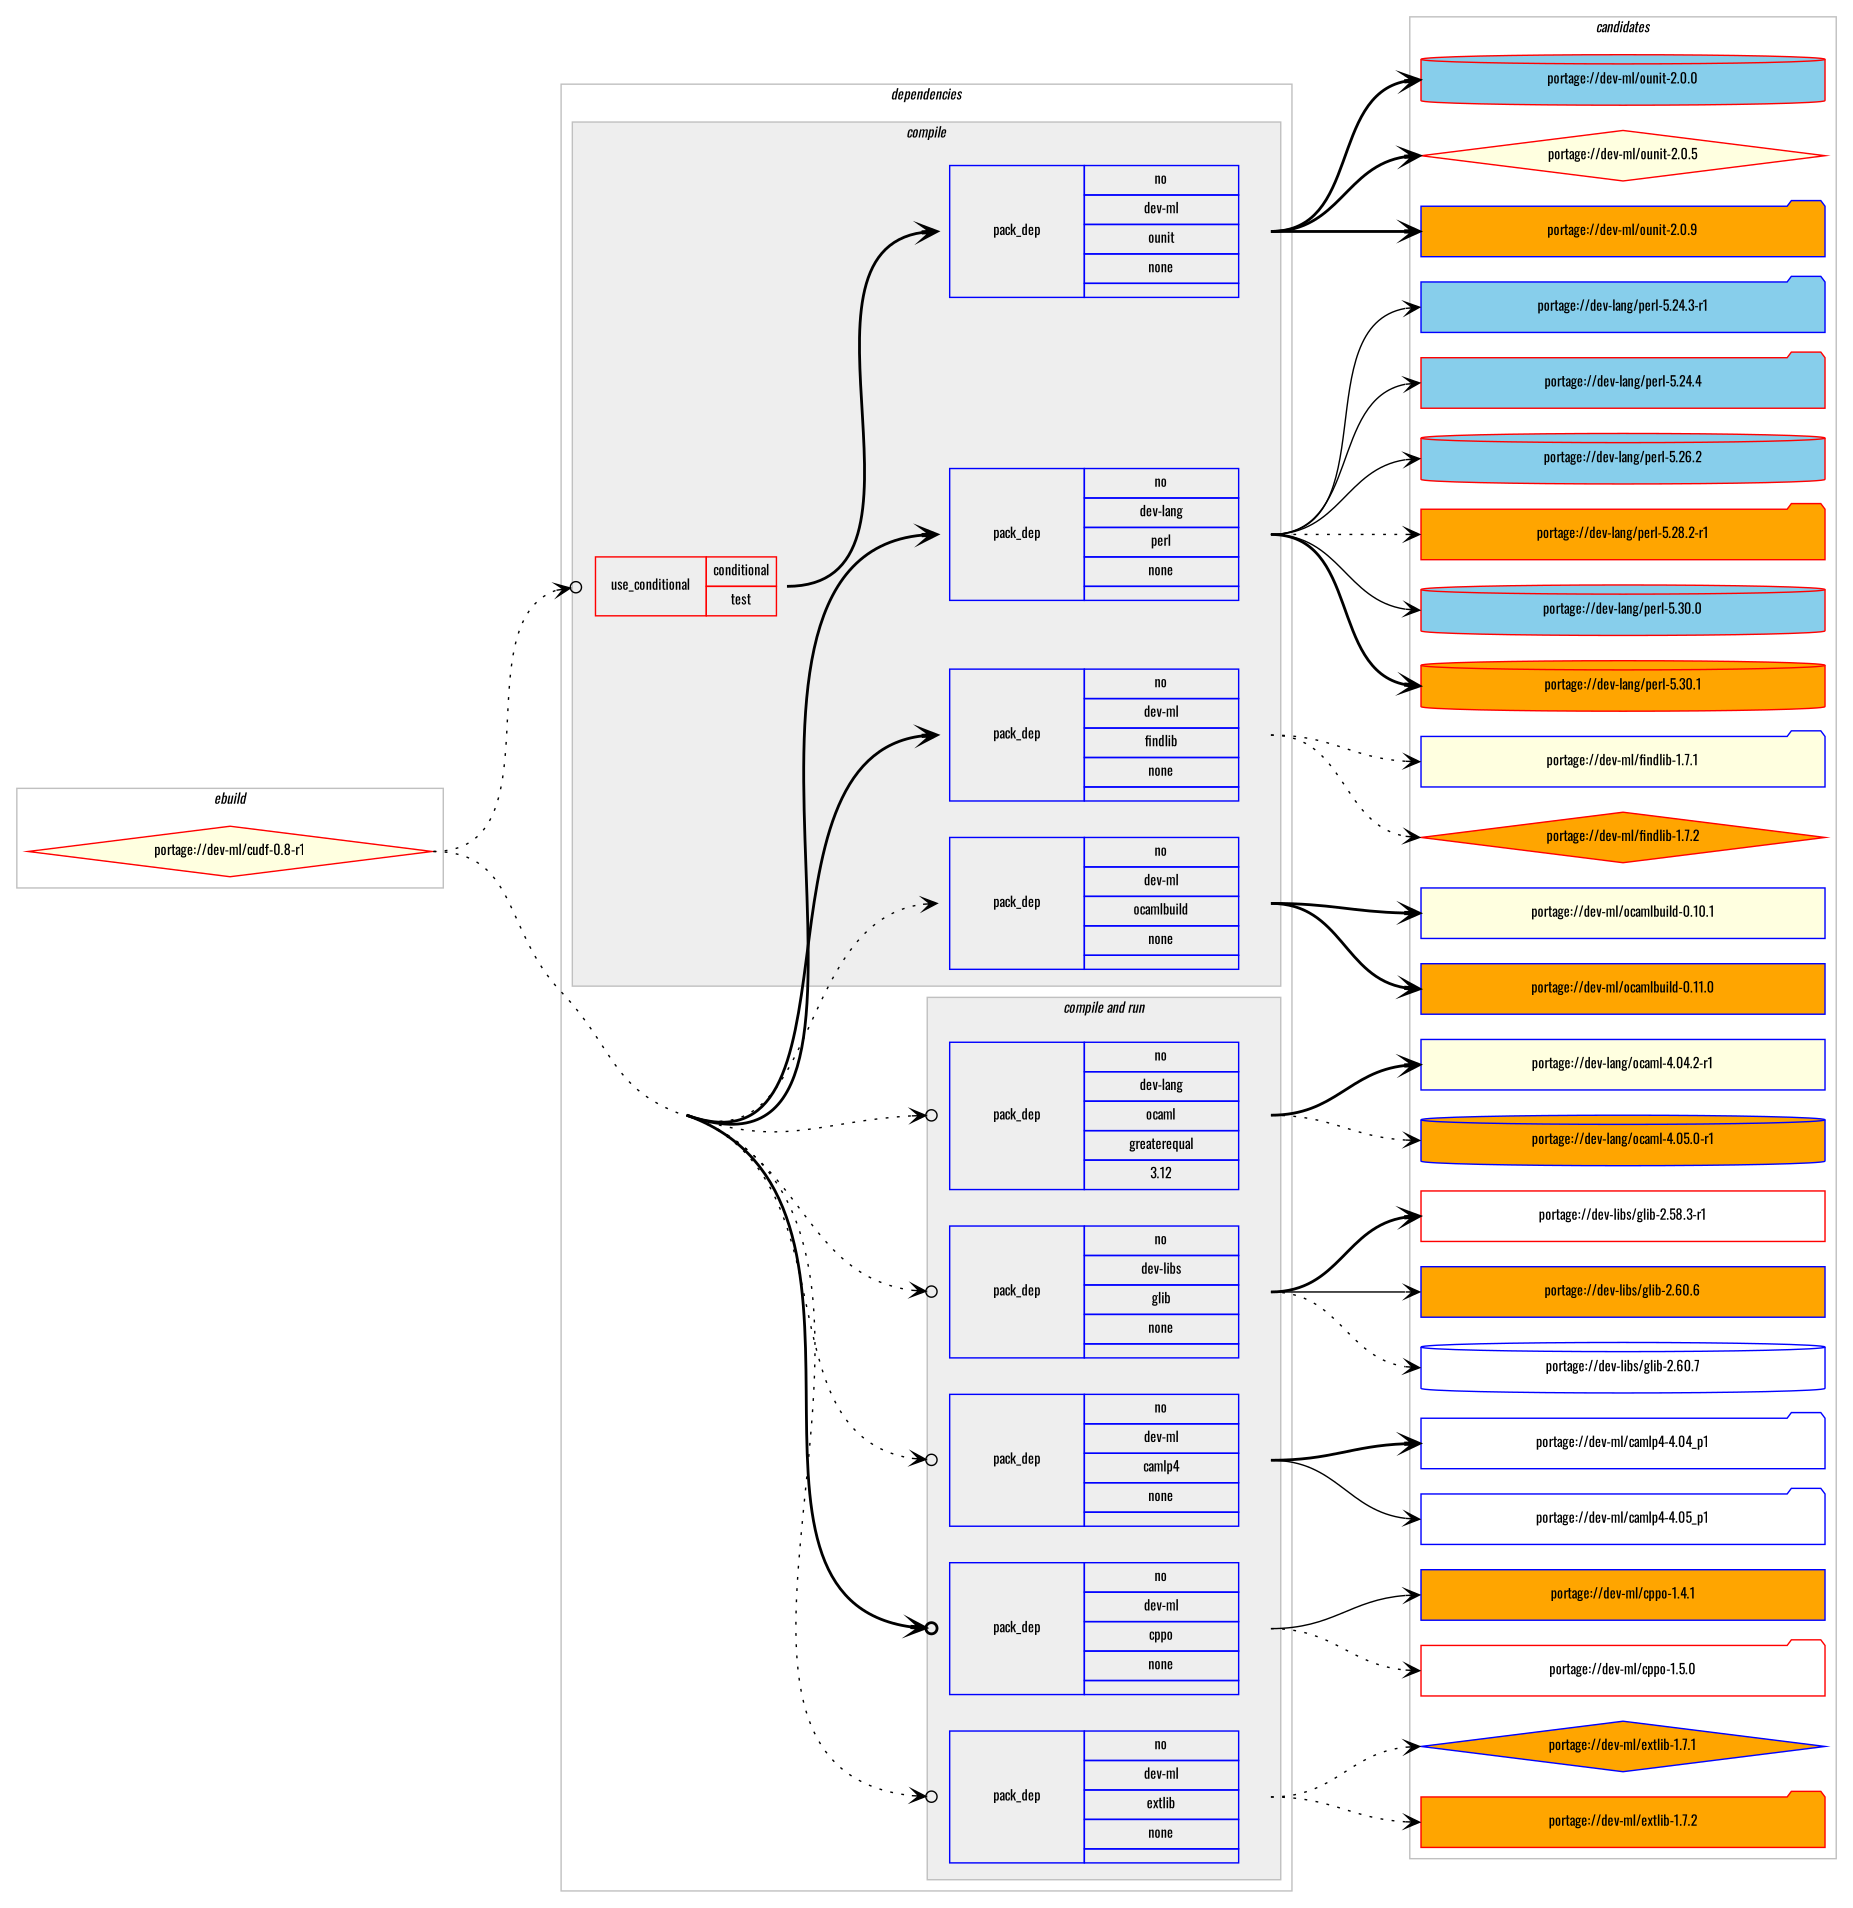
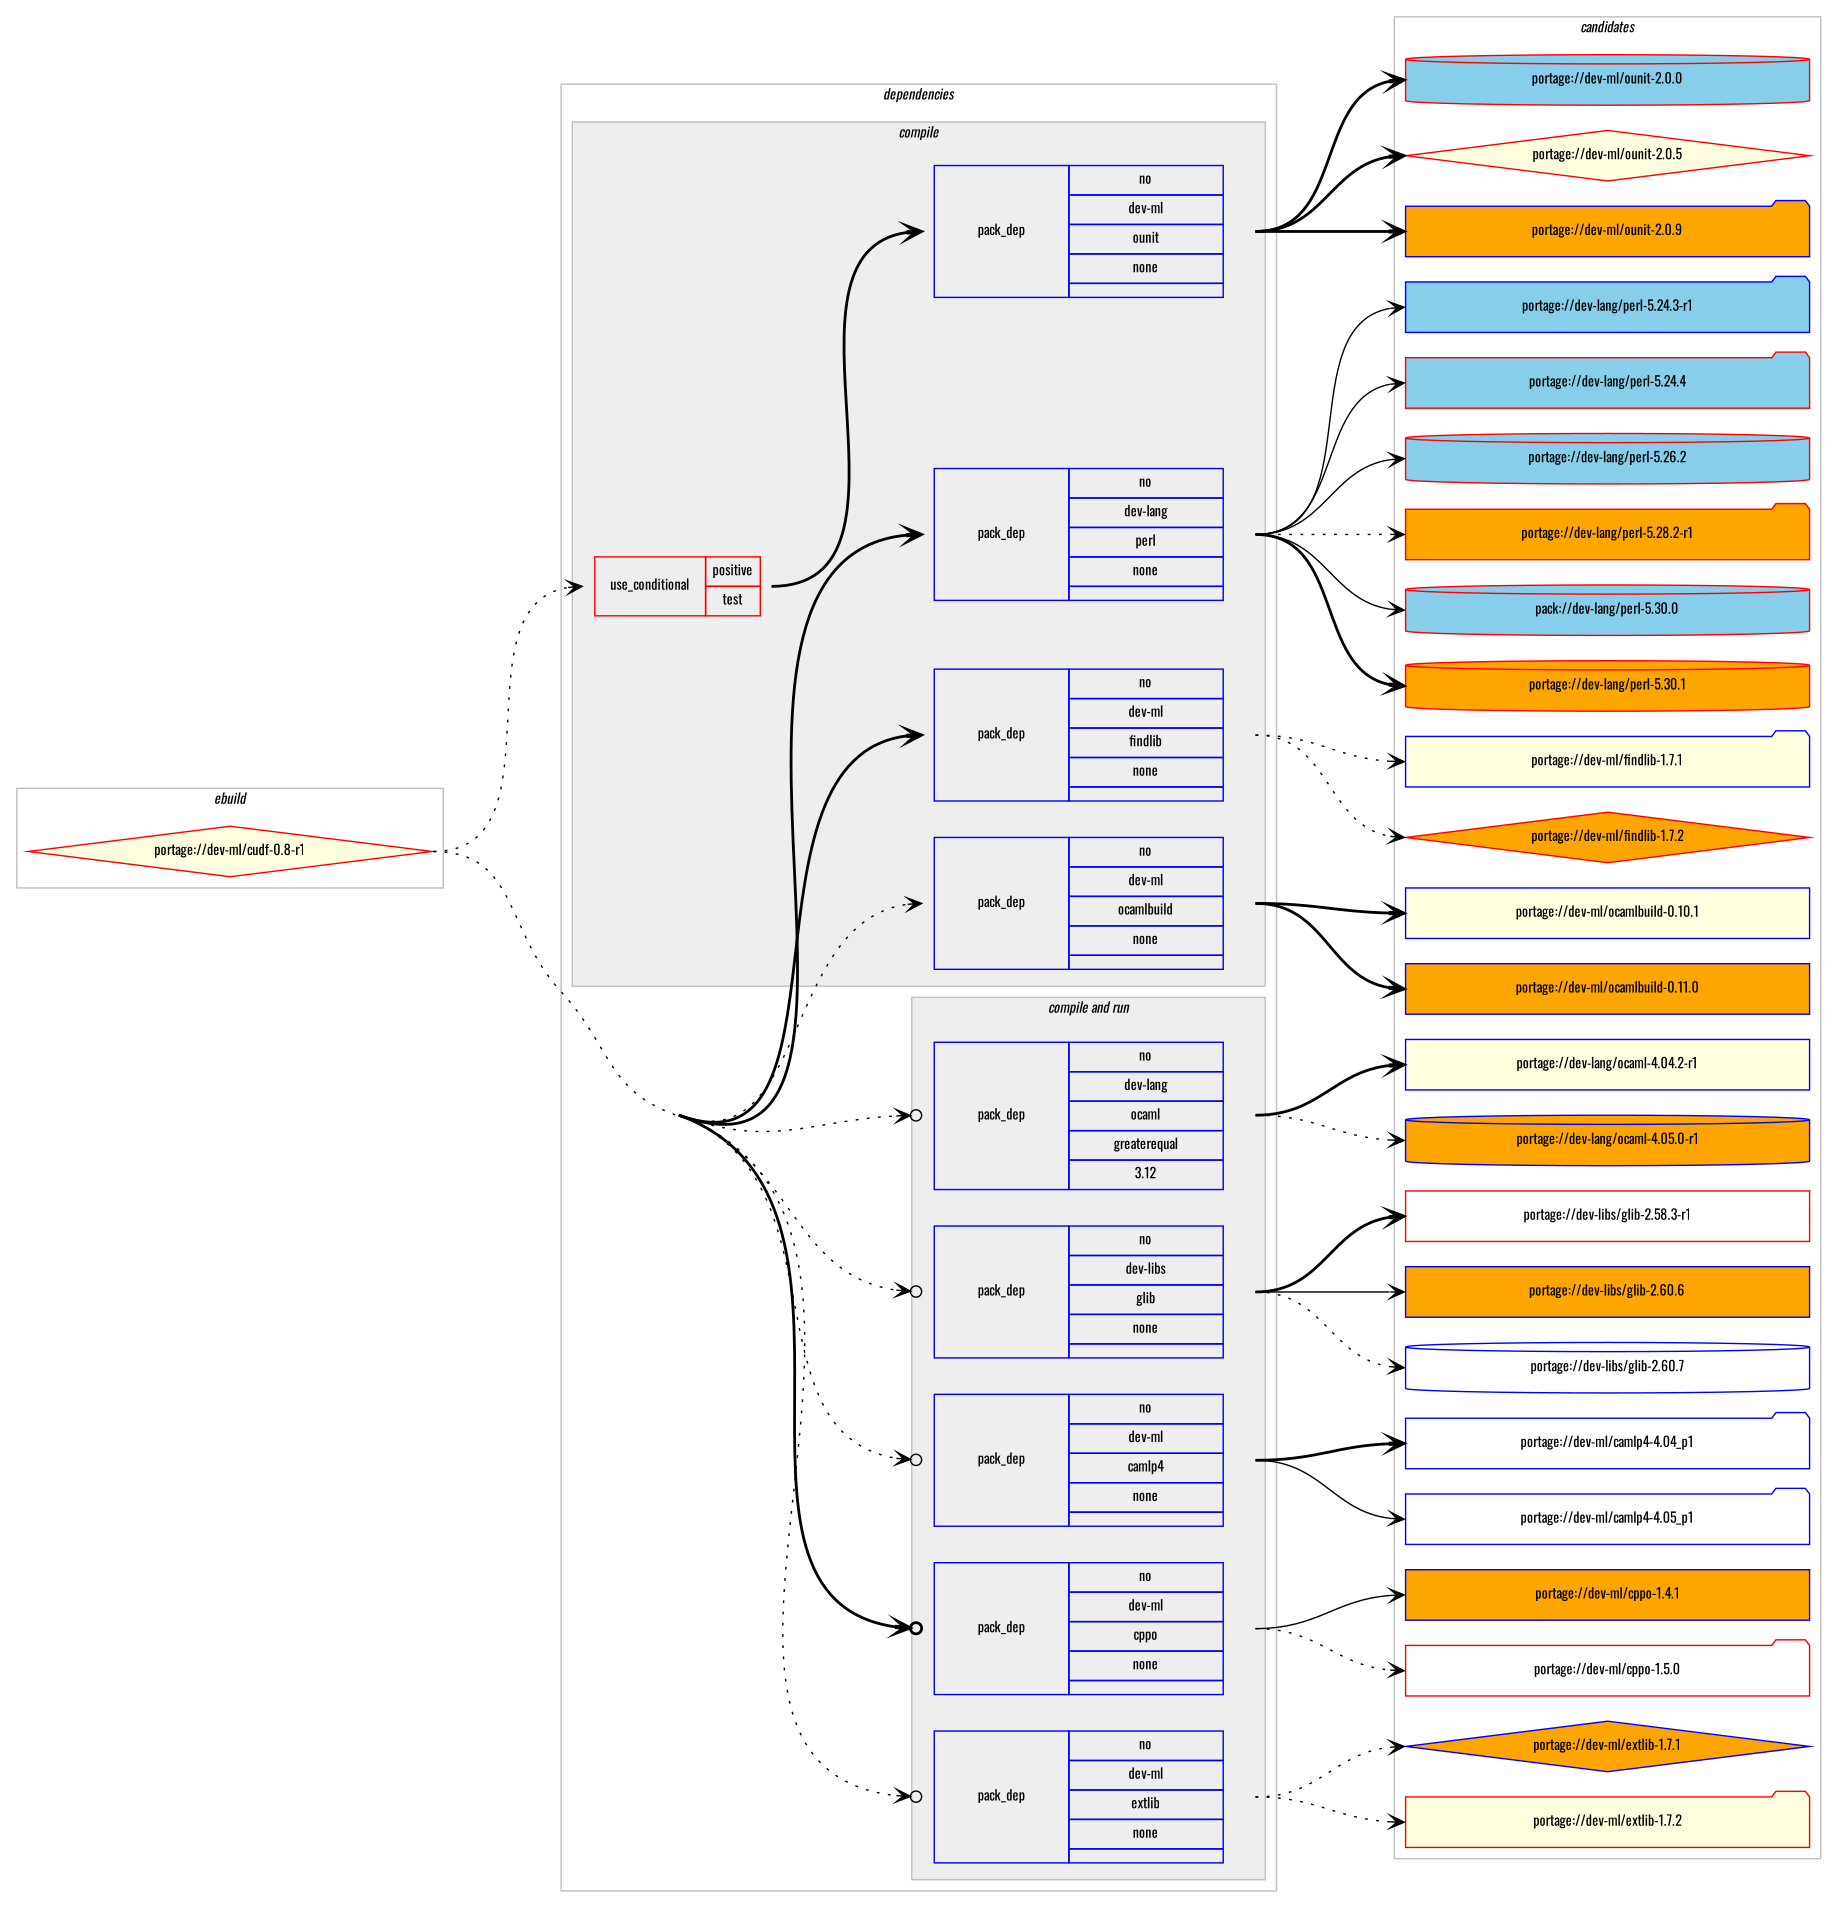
(741, 571) -> (733, 571)
(1623, 610) -> (1608, 610)
(507, 732) -> (507, 726)
(1623, 1822) -> (1608, 1822)
